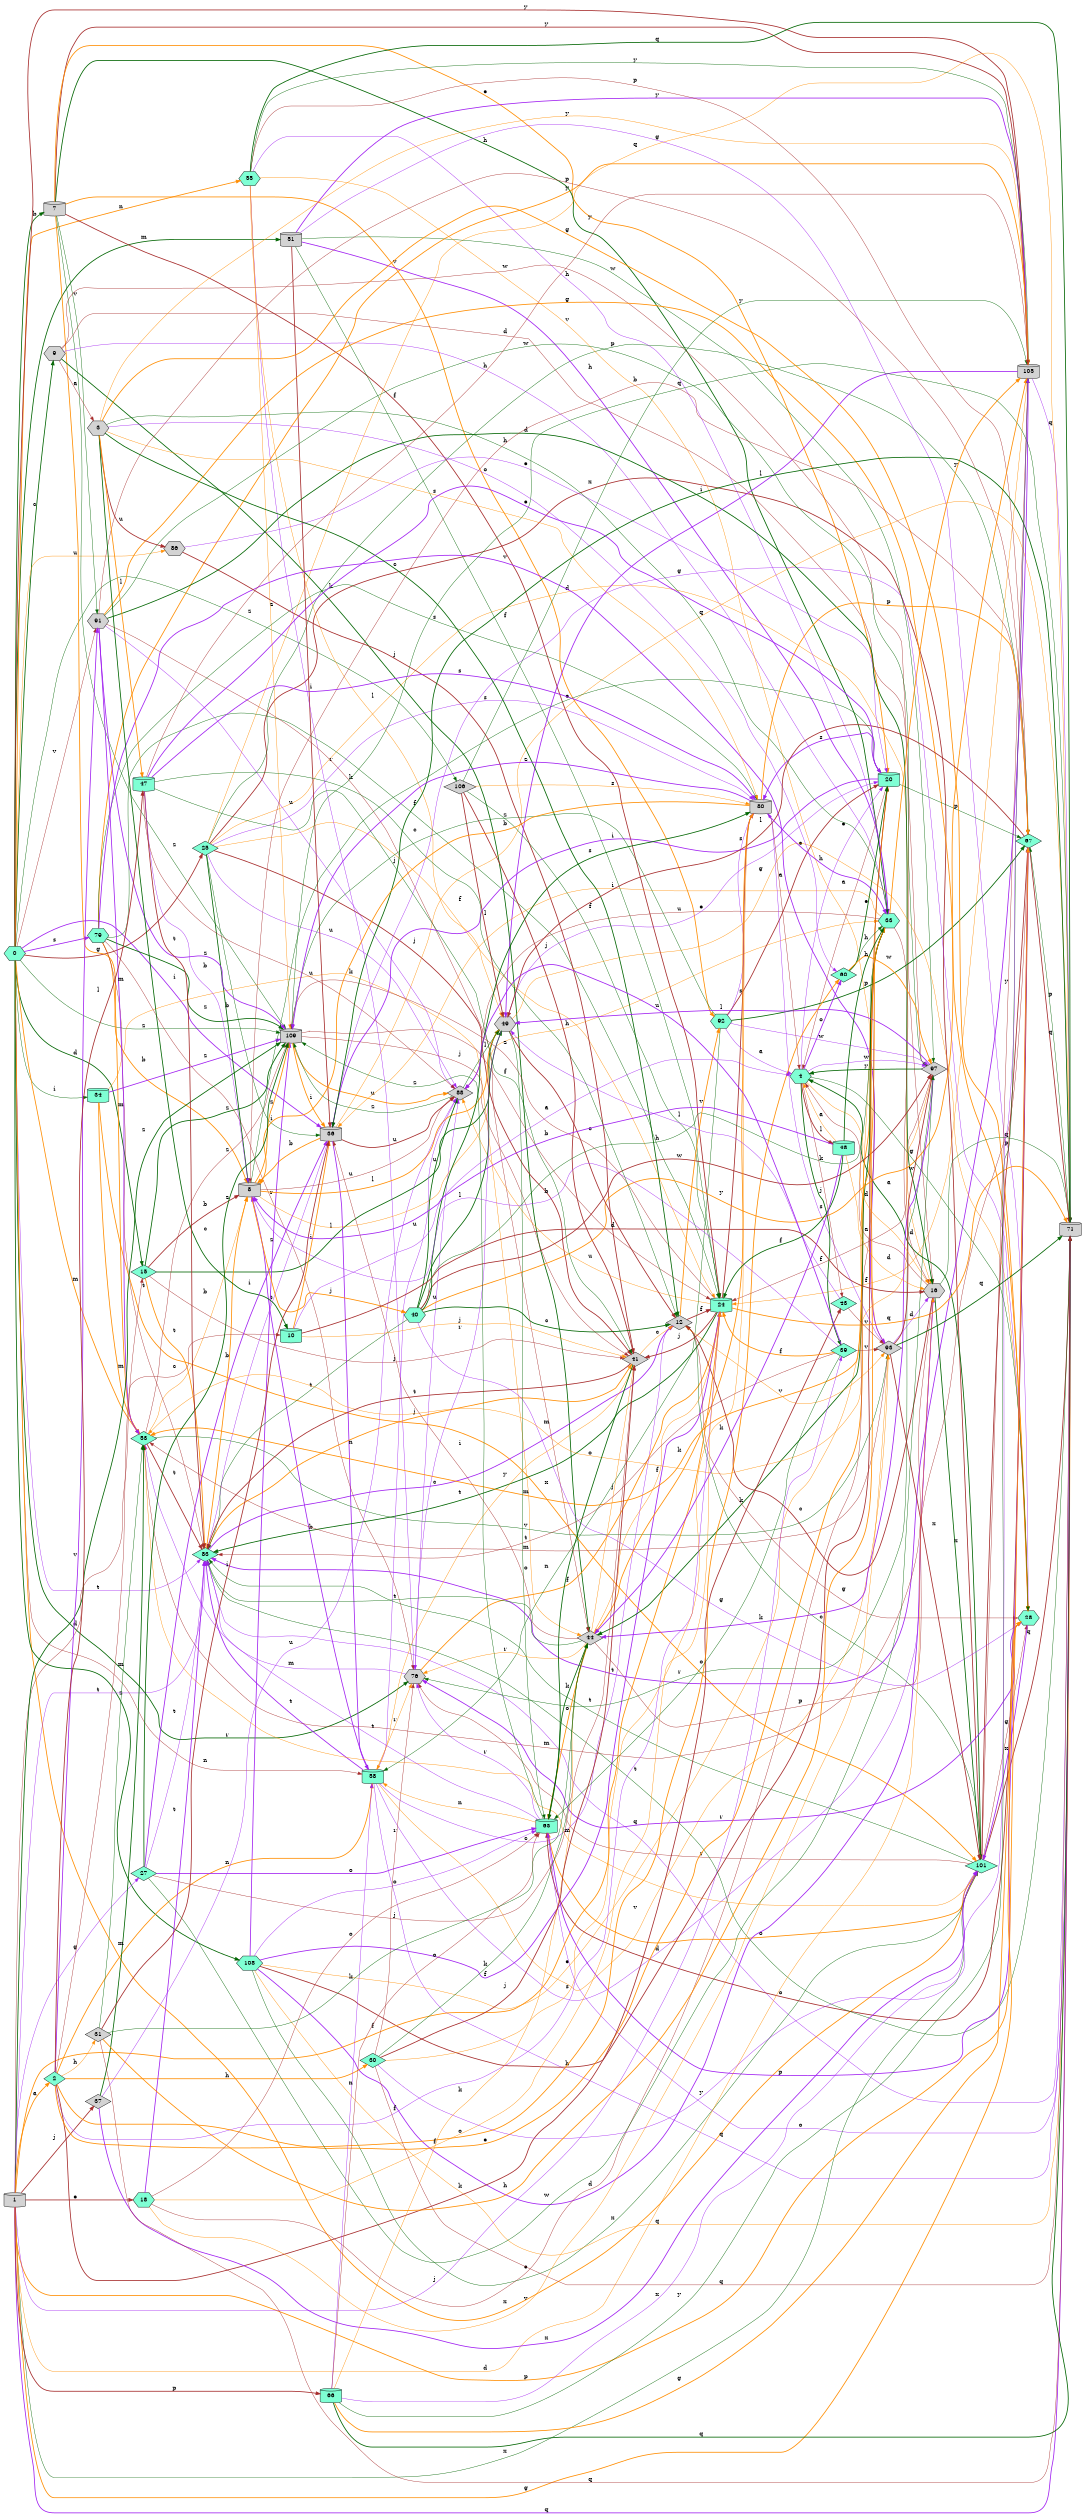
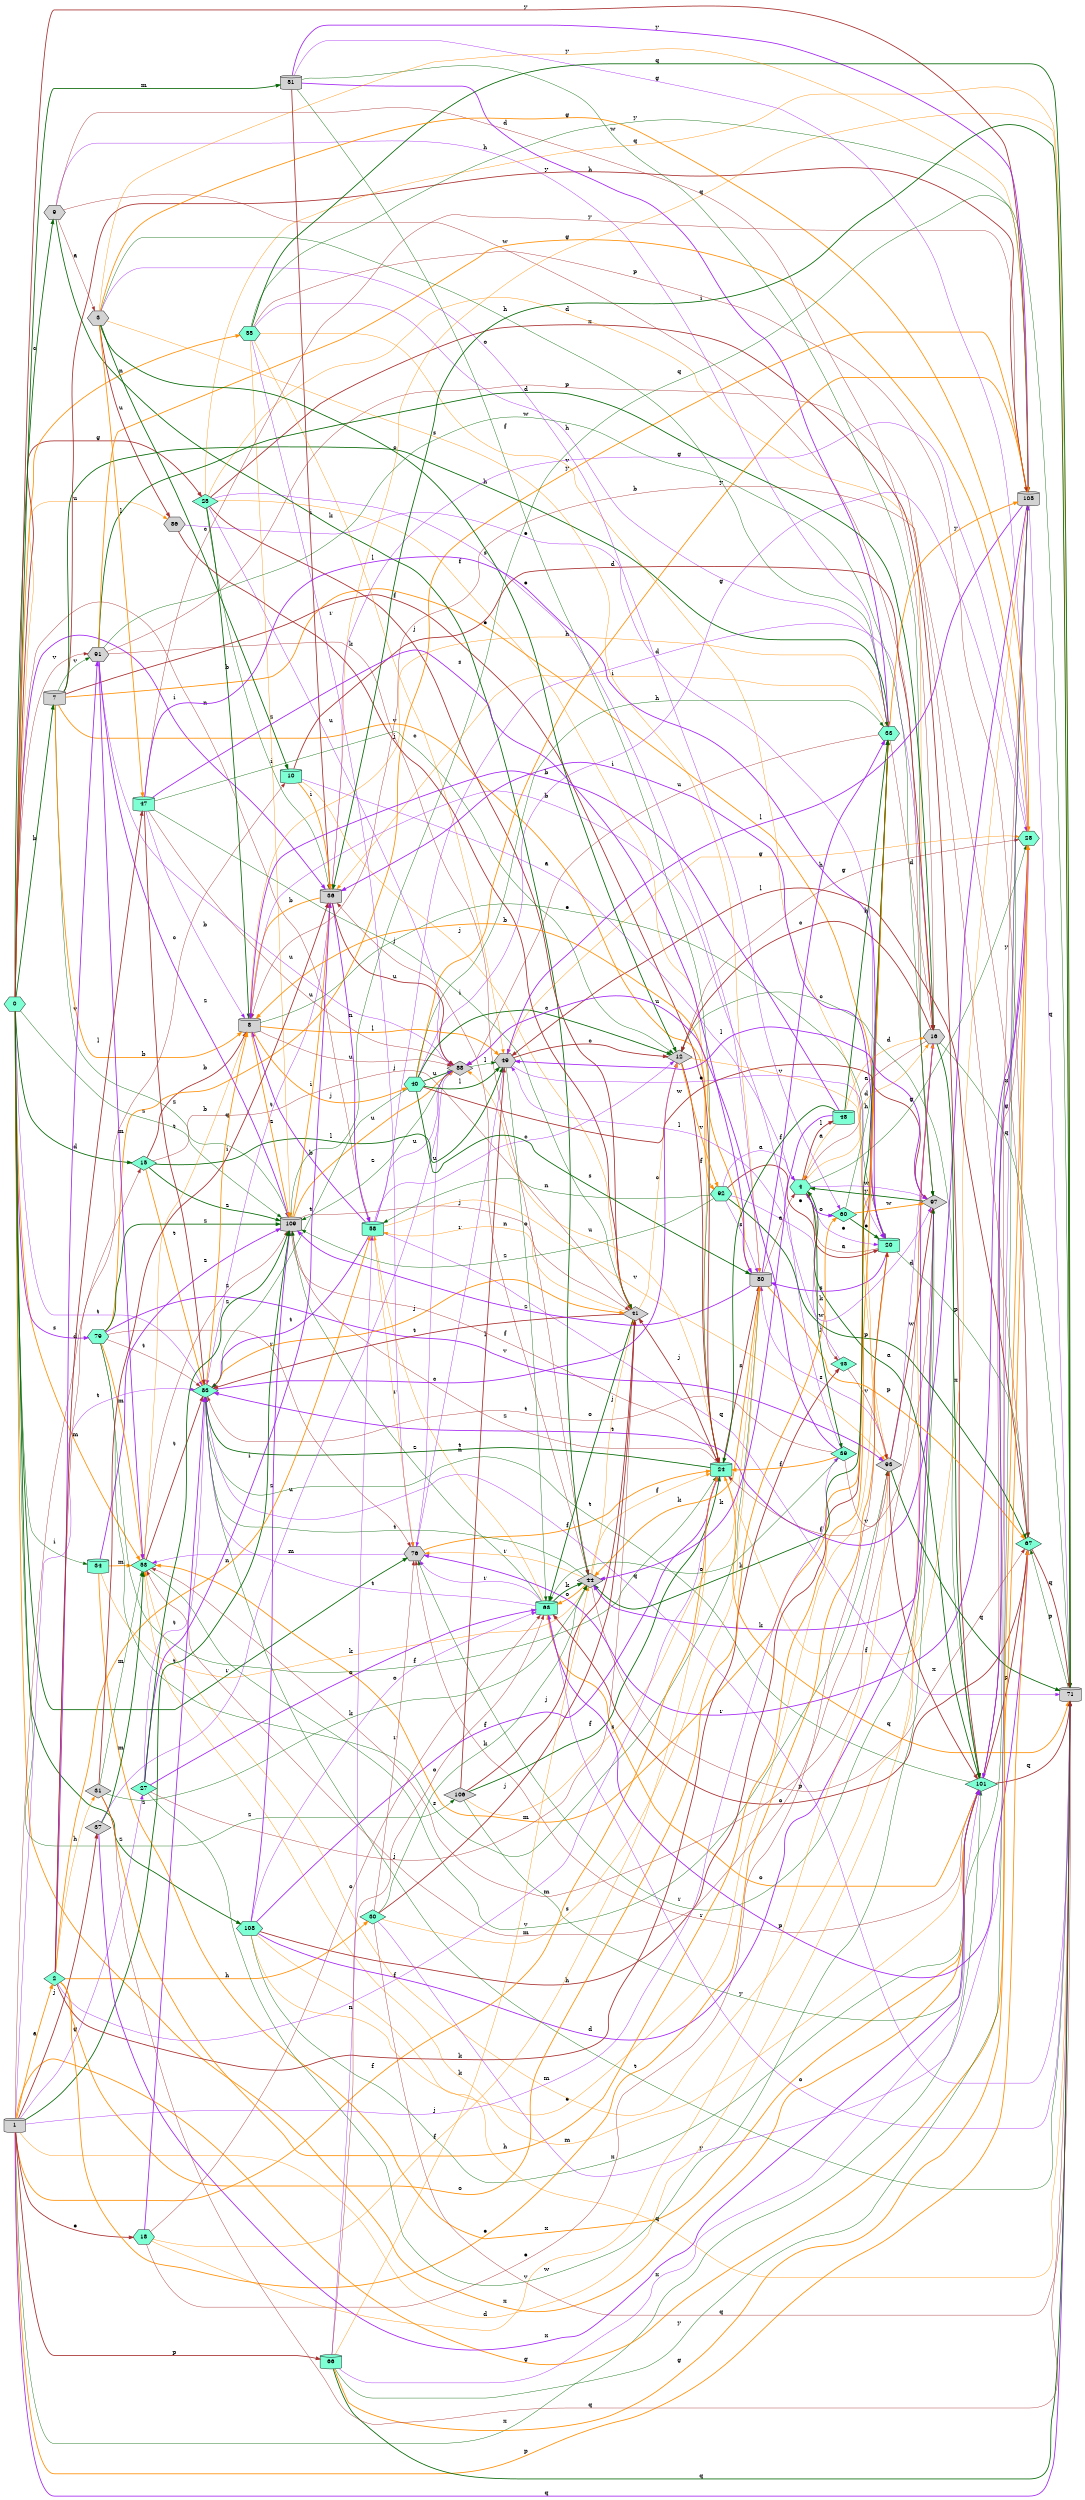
(617, 346) -> none
(630, 1024) -> (630, 1671)
(227, 1356) -> (227, 1115)
(505, 1474) -> (505, 1224)
